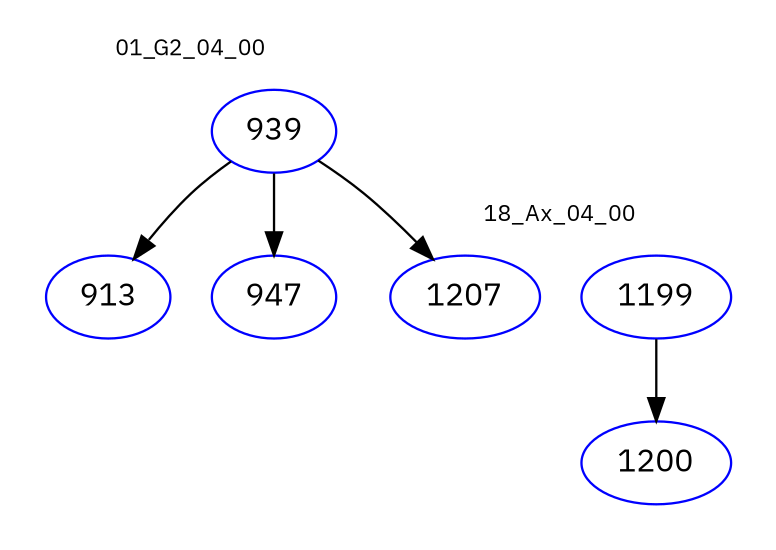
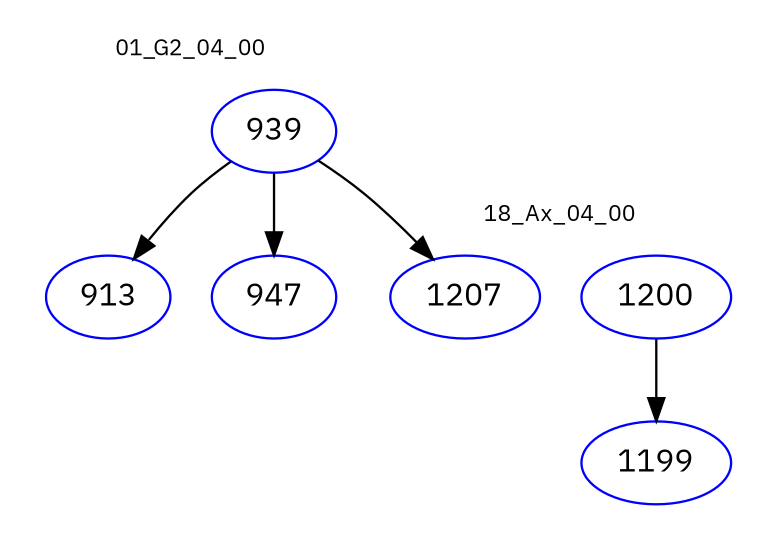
(656, 369) -> (656, 369)
